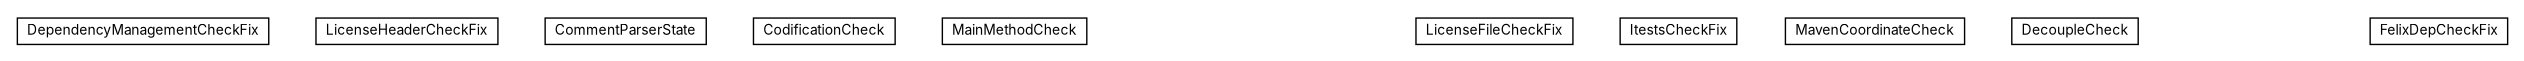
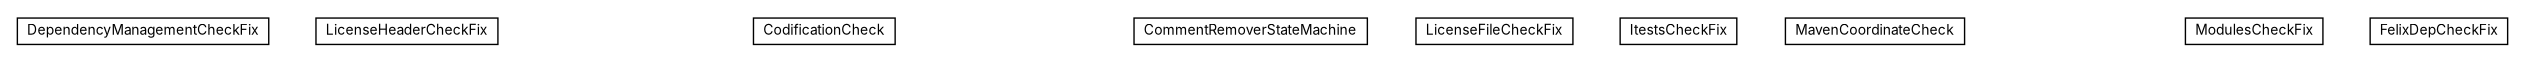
(626, 31) -> none
(1015, 31) -> none
none -> (1251, 31)
(2074, 31) -> none
none -> (2253, 31)
